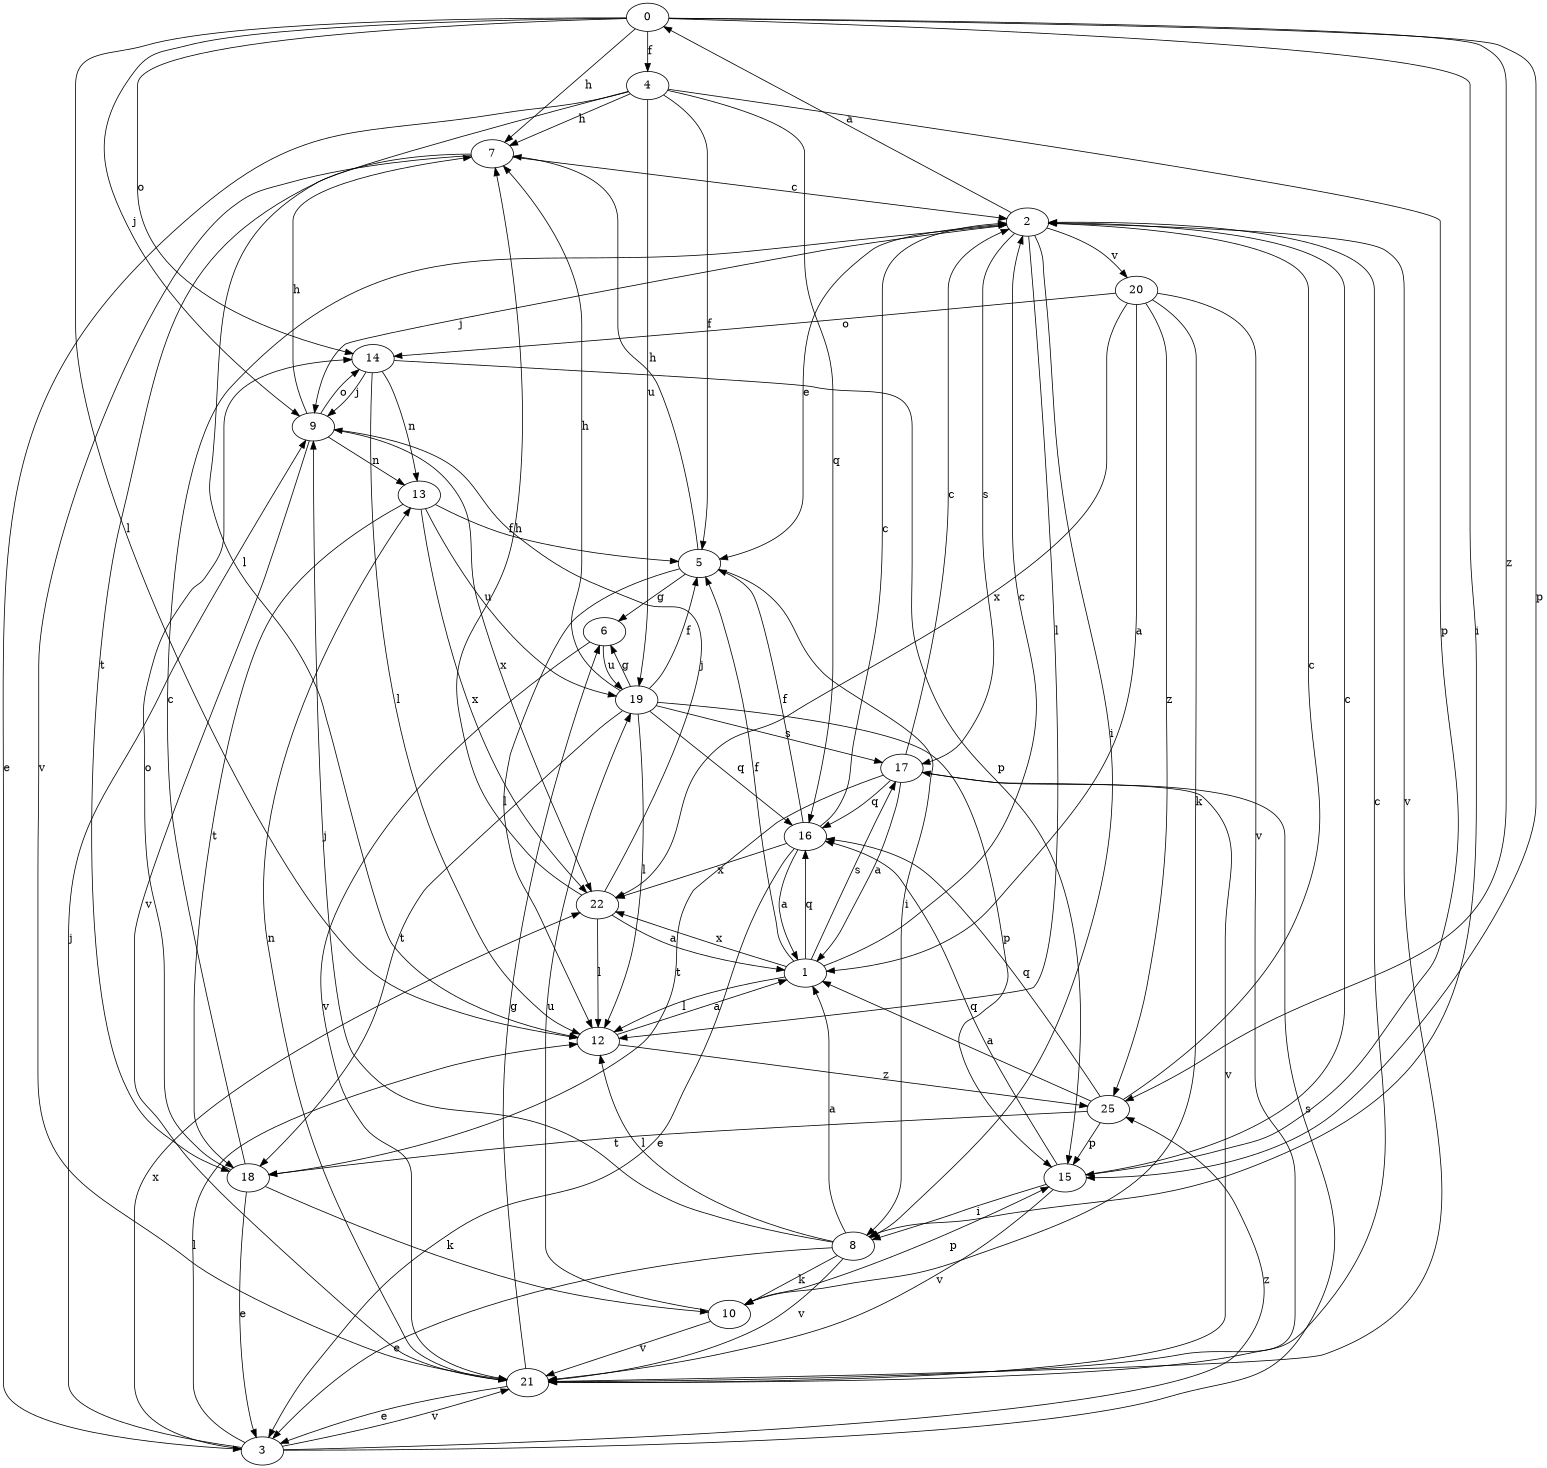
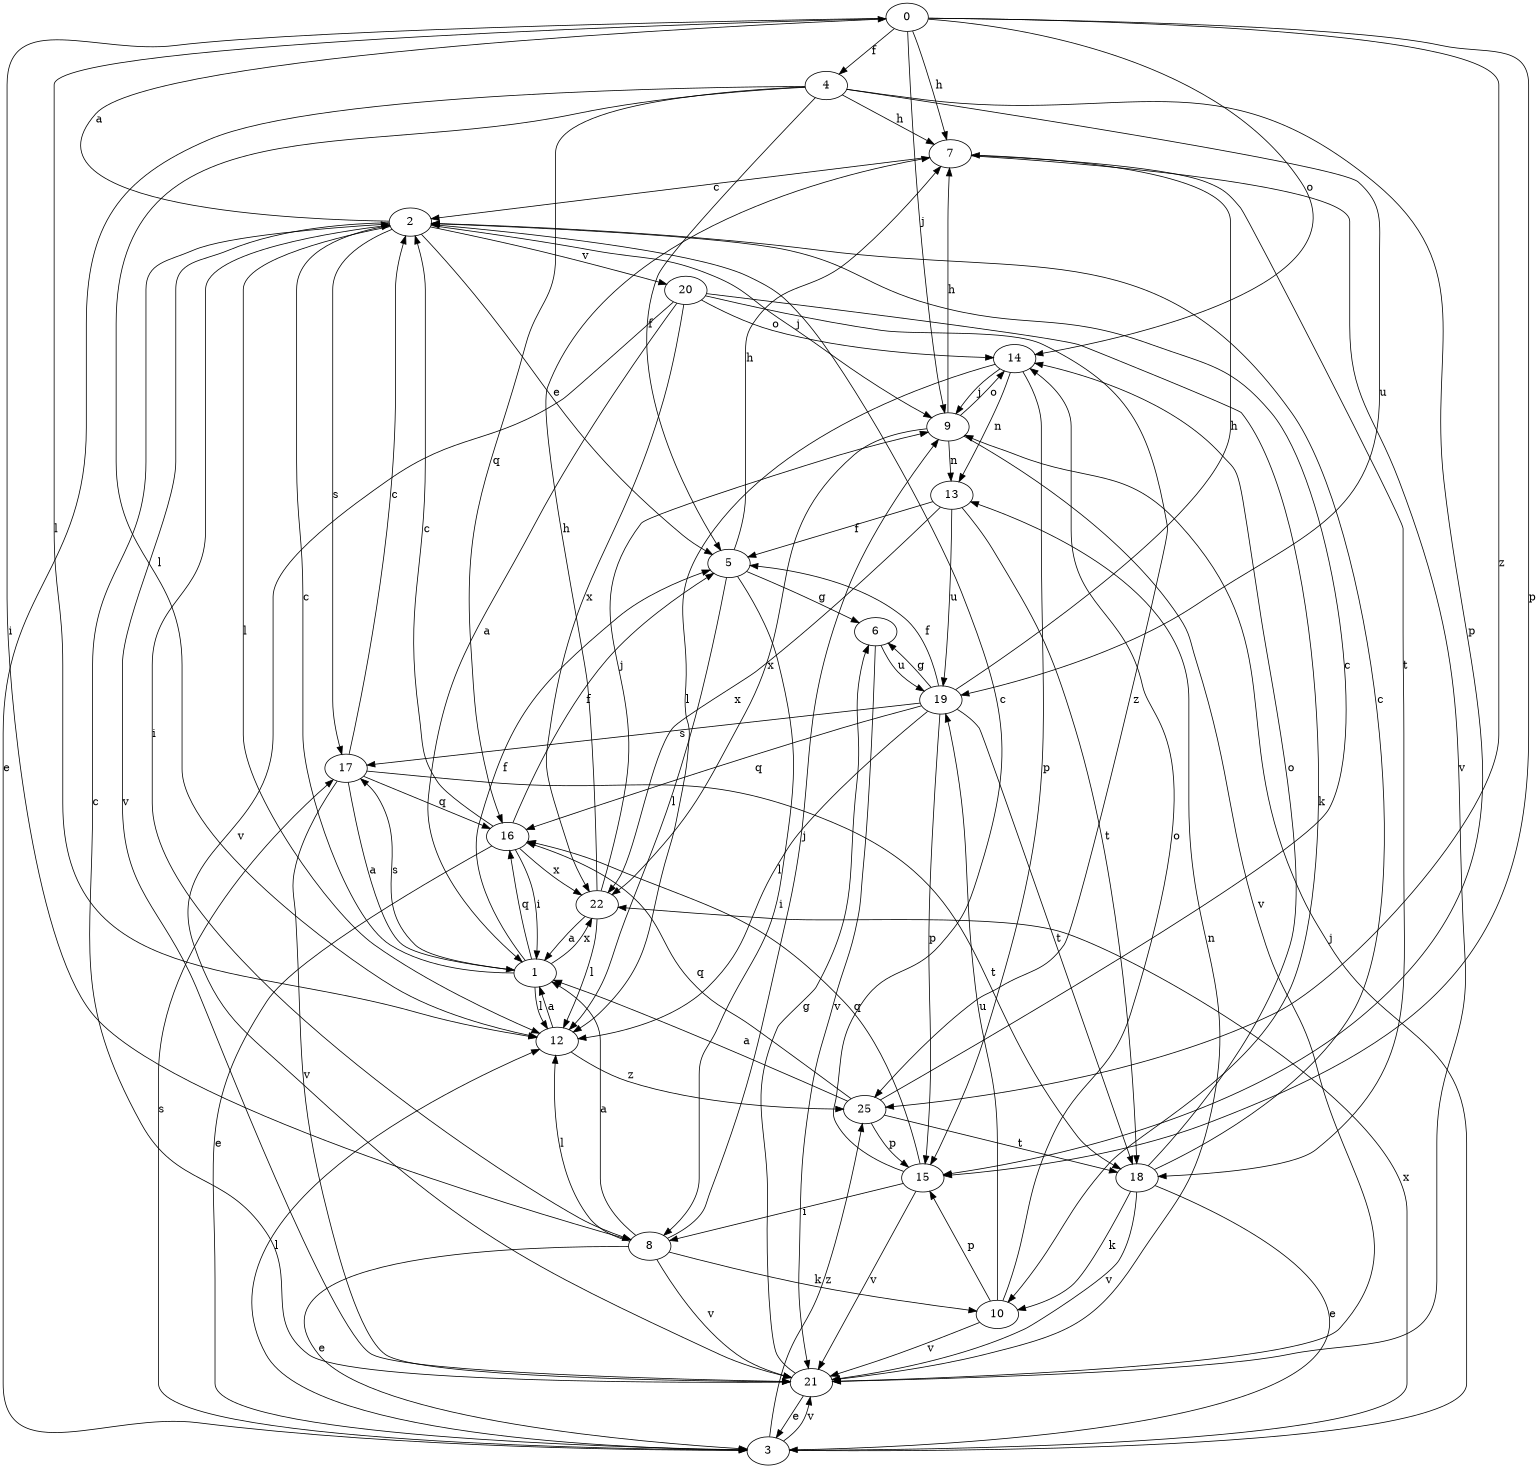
none -> (1171, 837)
(785, 905) -> (539, 905)
none -> (1023, 1330)
